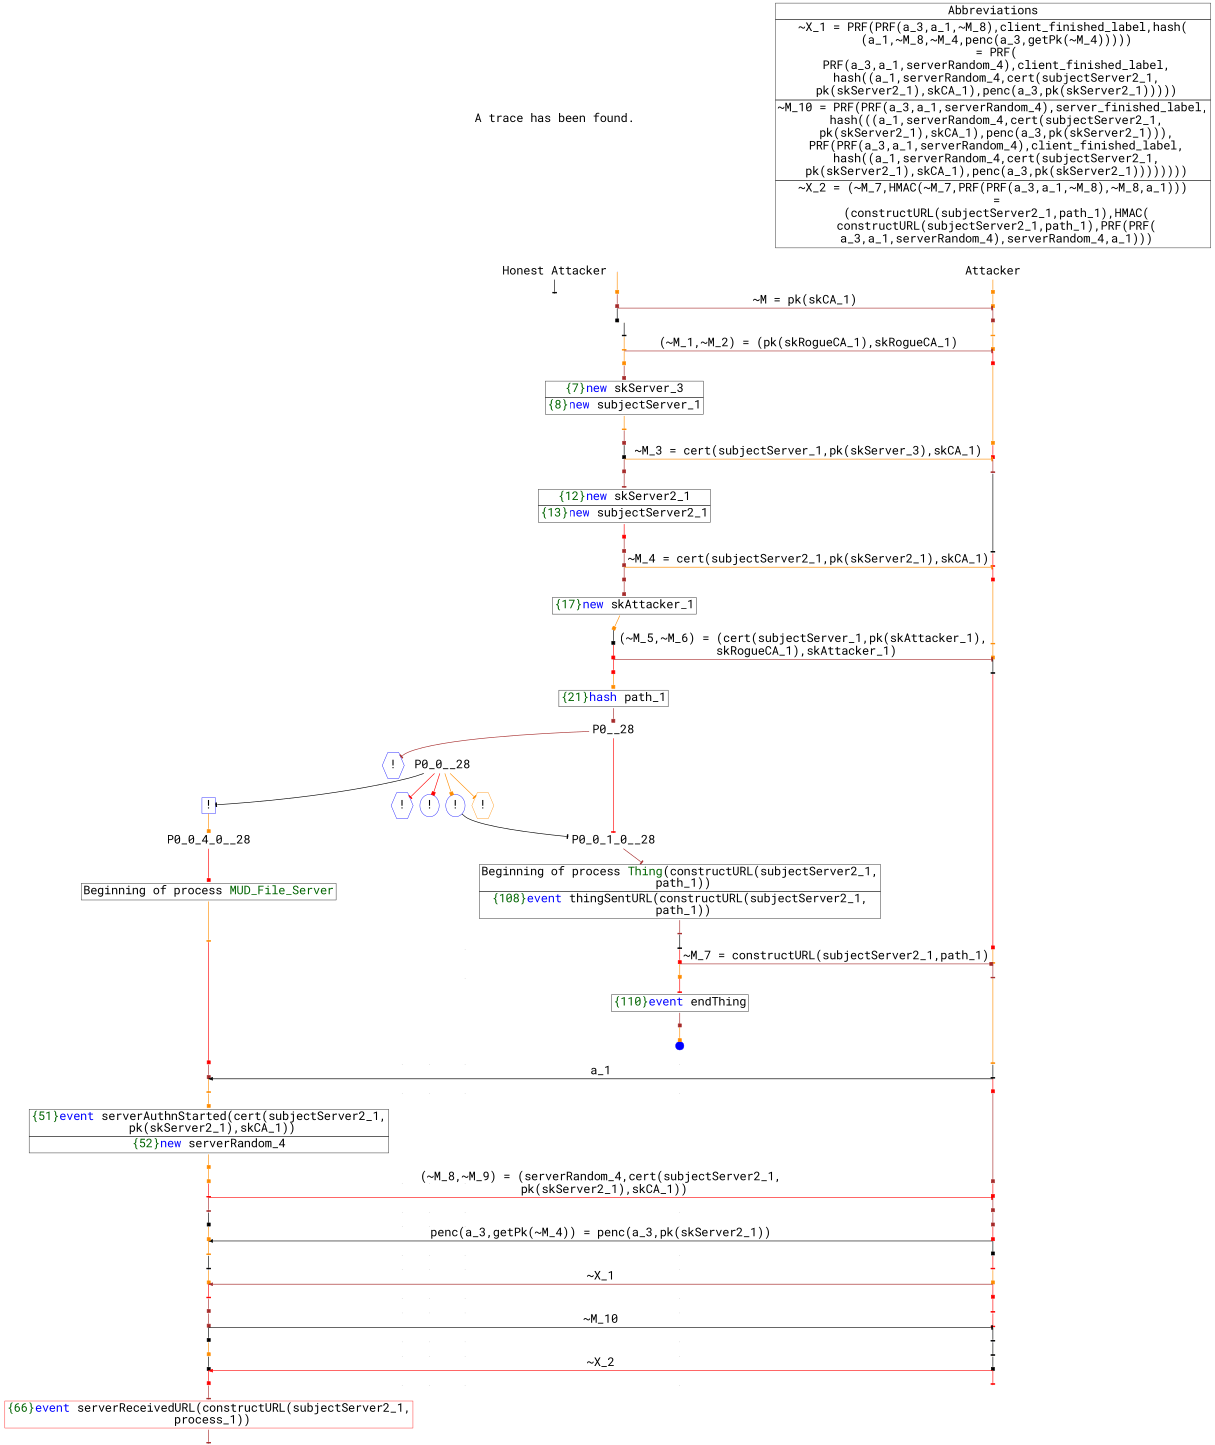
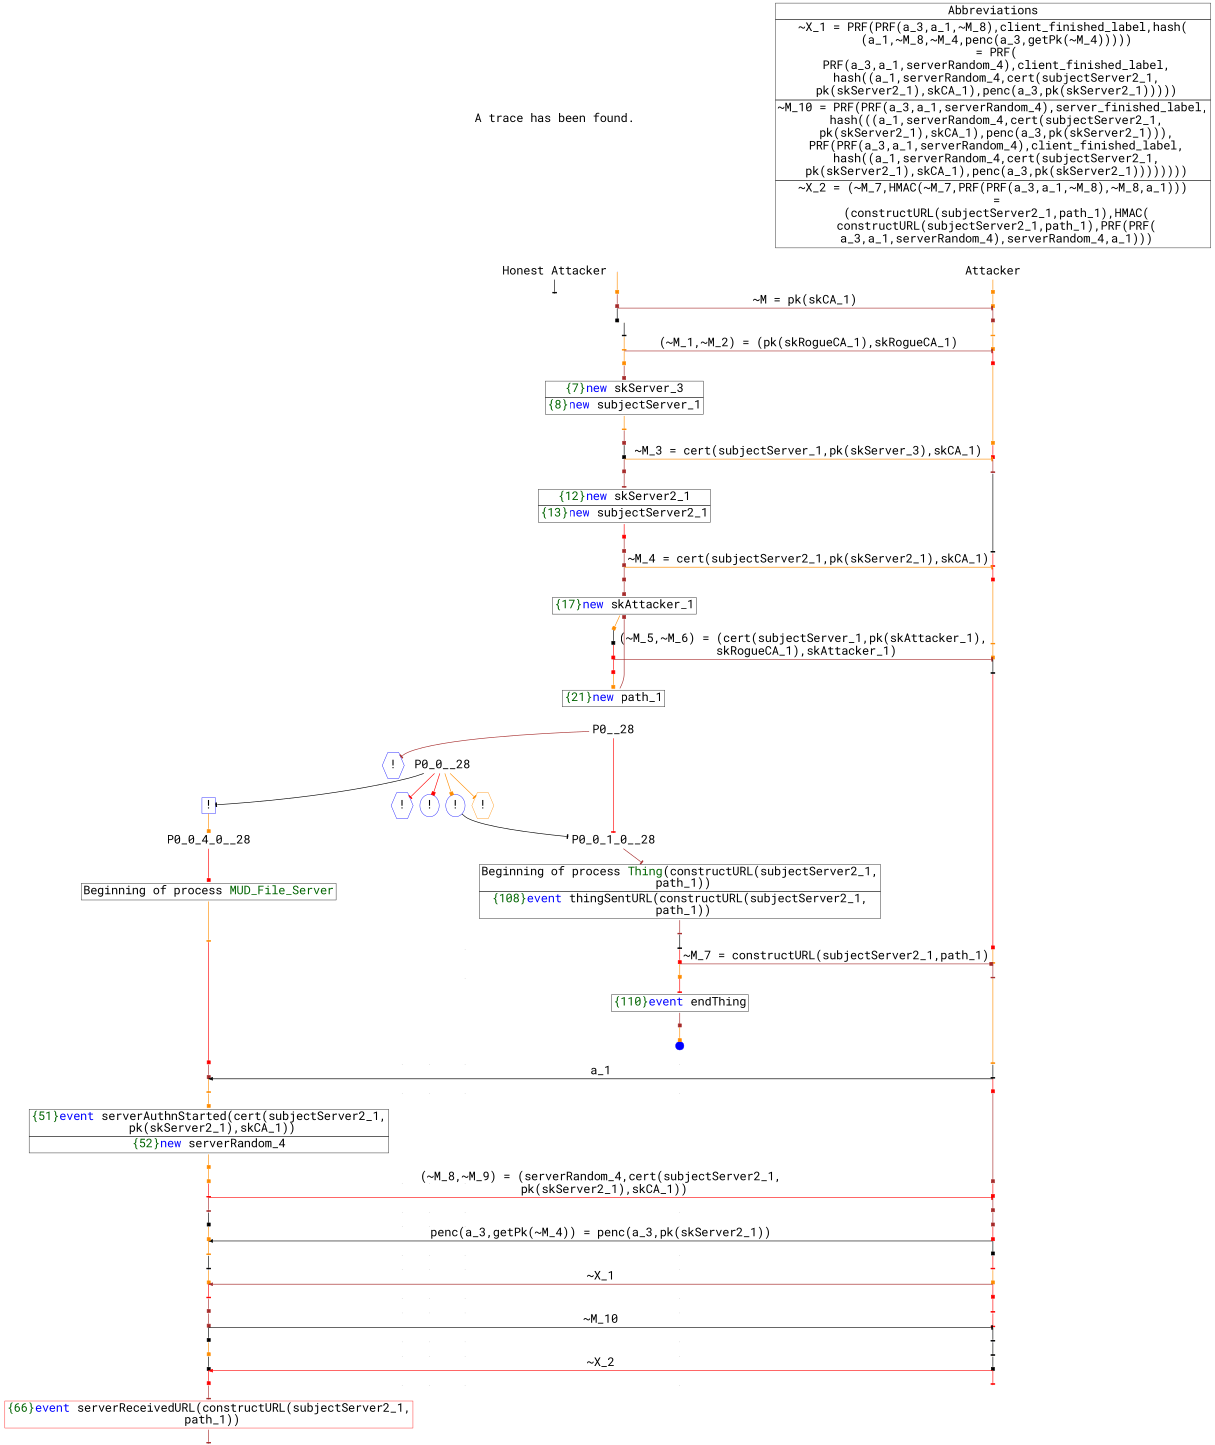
(607, 698) -> (607, 698)
(613, 713) -> (624, 654)
(209, 1420) -> (209, 1420)
